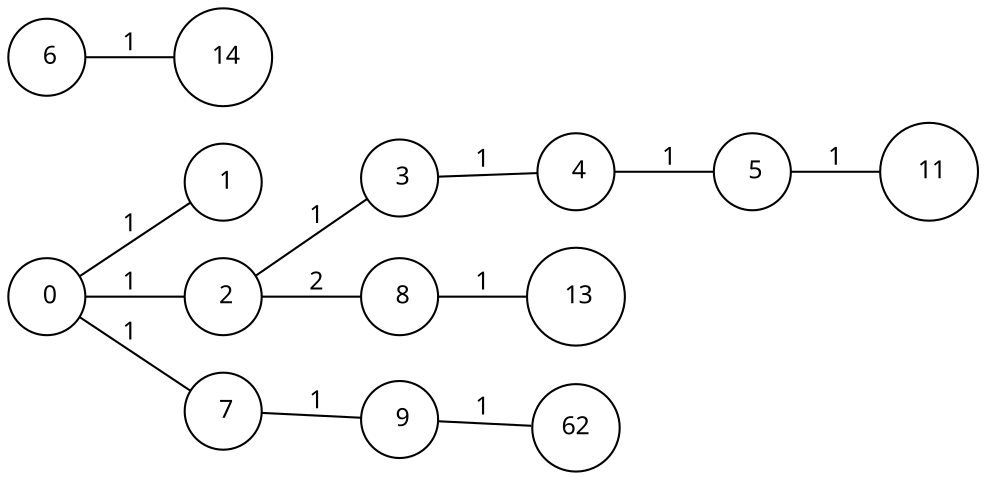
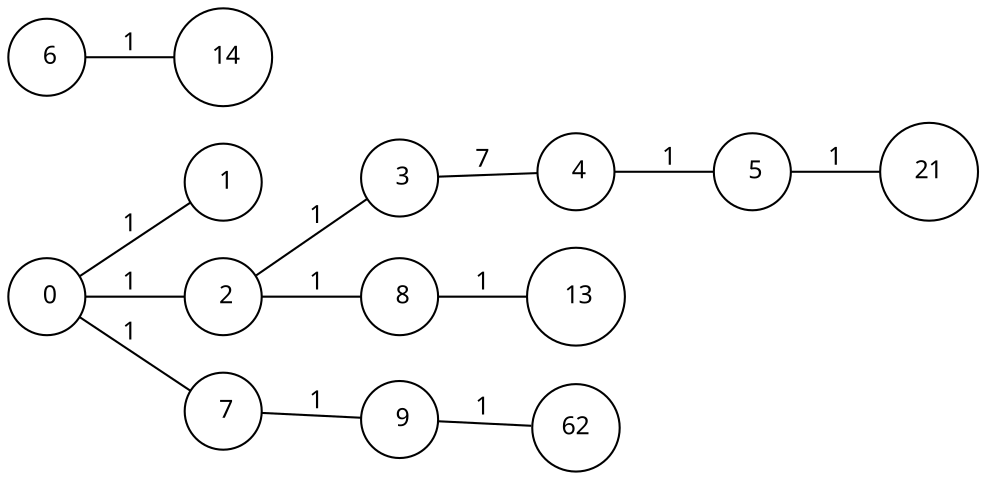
(483, 160) -> (483, 160)
(929, 172) -> (929, 172)
(317, 283) -> (317, 283)
